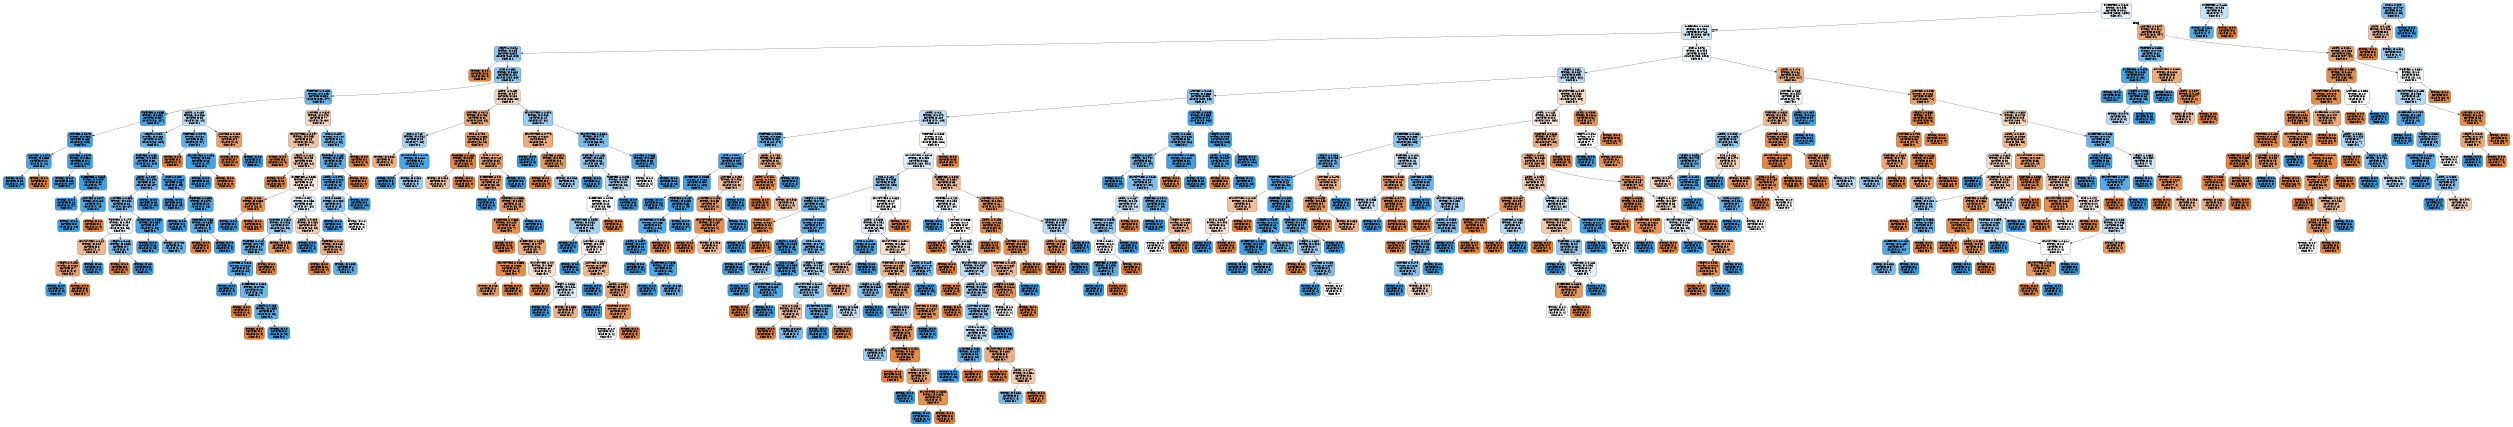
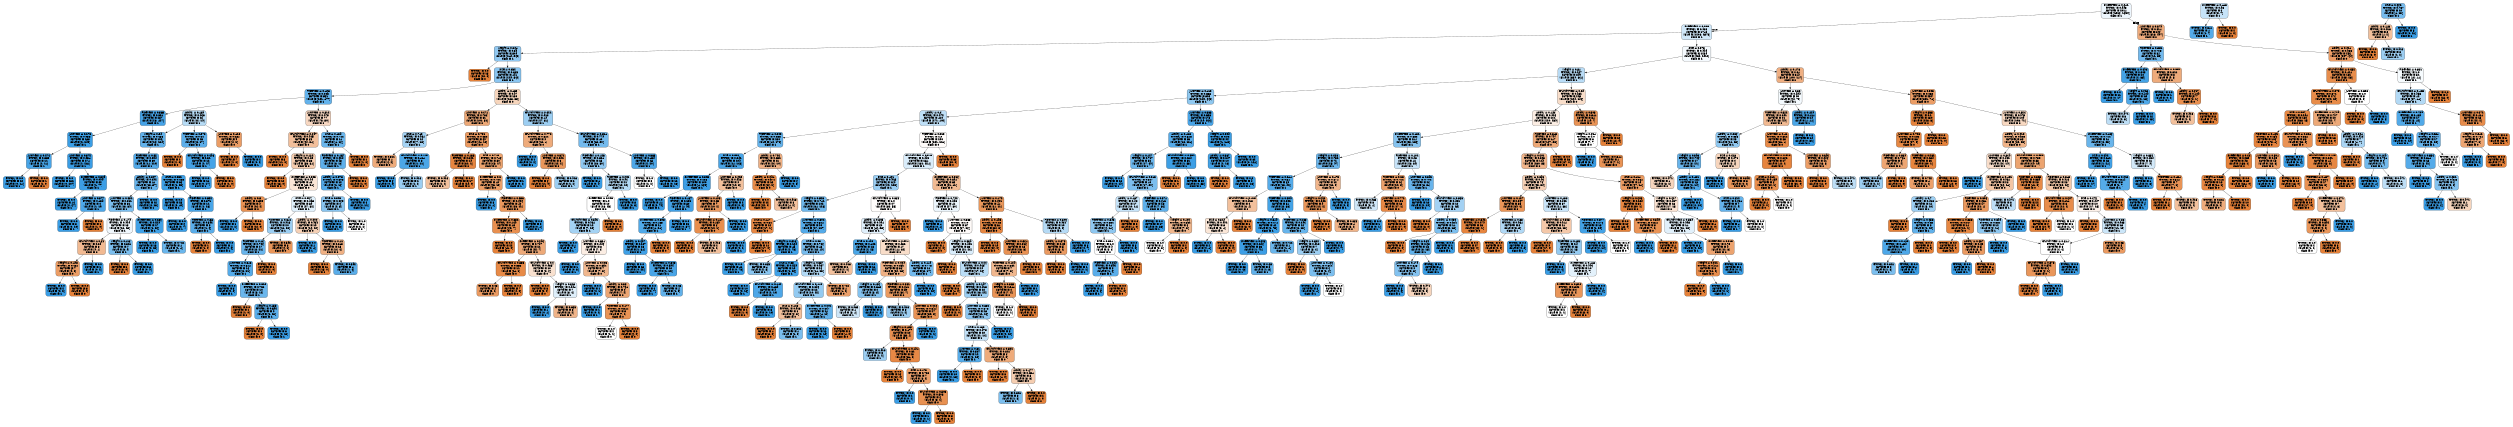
(2135, 75) -> (2135, 75)
none -> (1556, 214)
